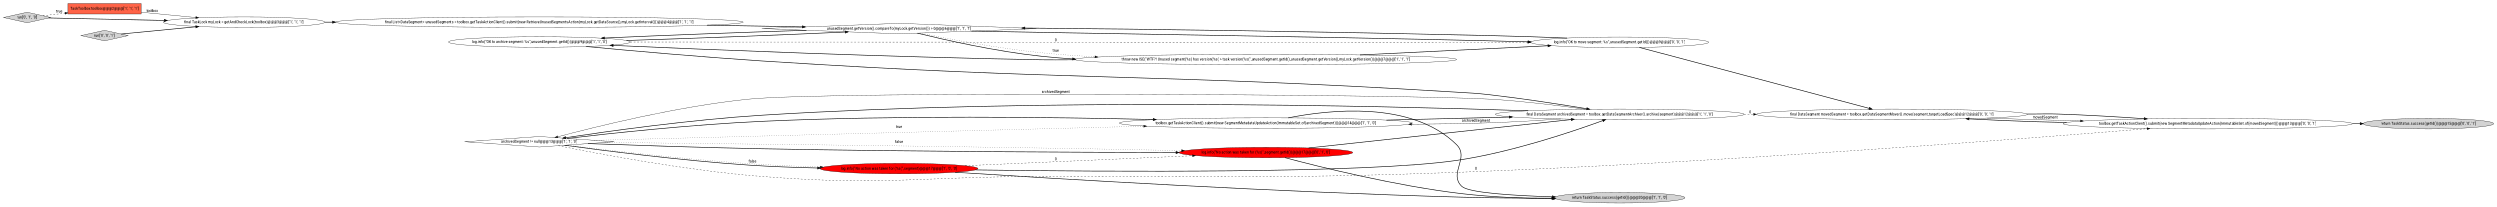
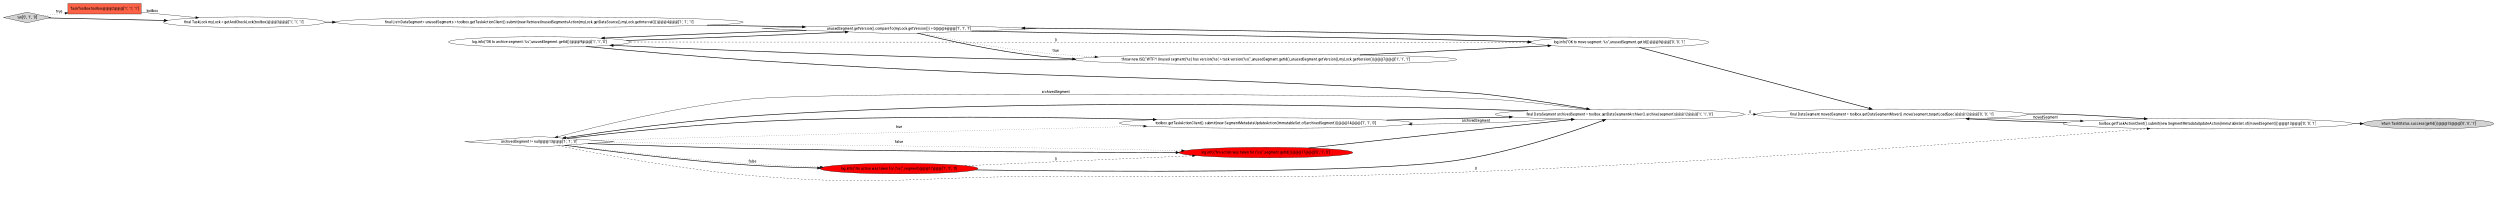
(54, 14) -> (54, 14)
(105, 36) -> none
(1620, 198) -> none
